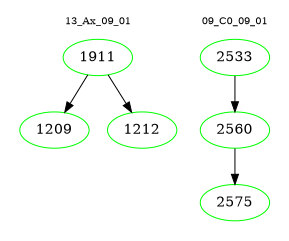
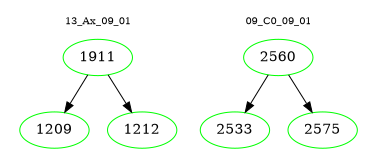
(235, 89) -> (259, 89)
